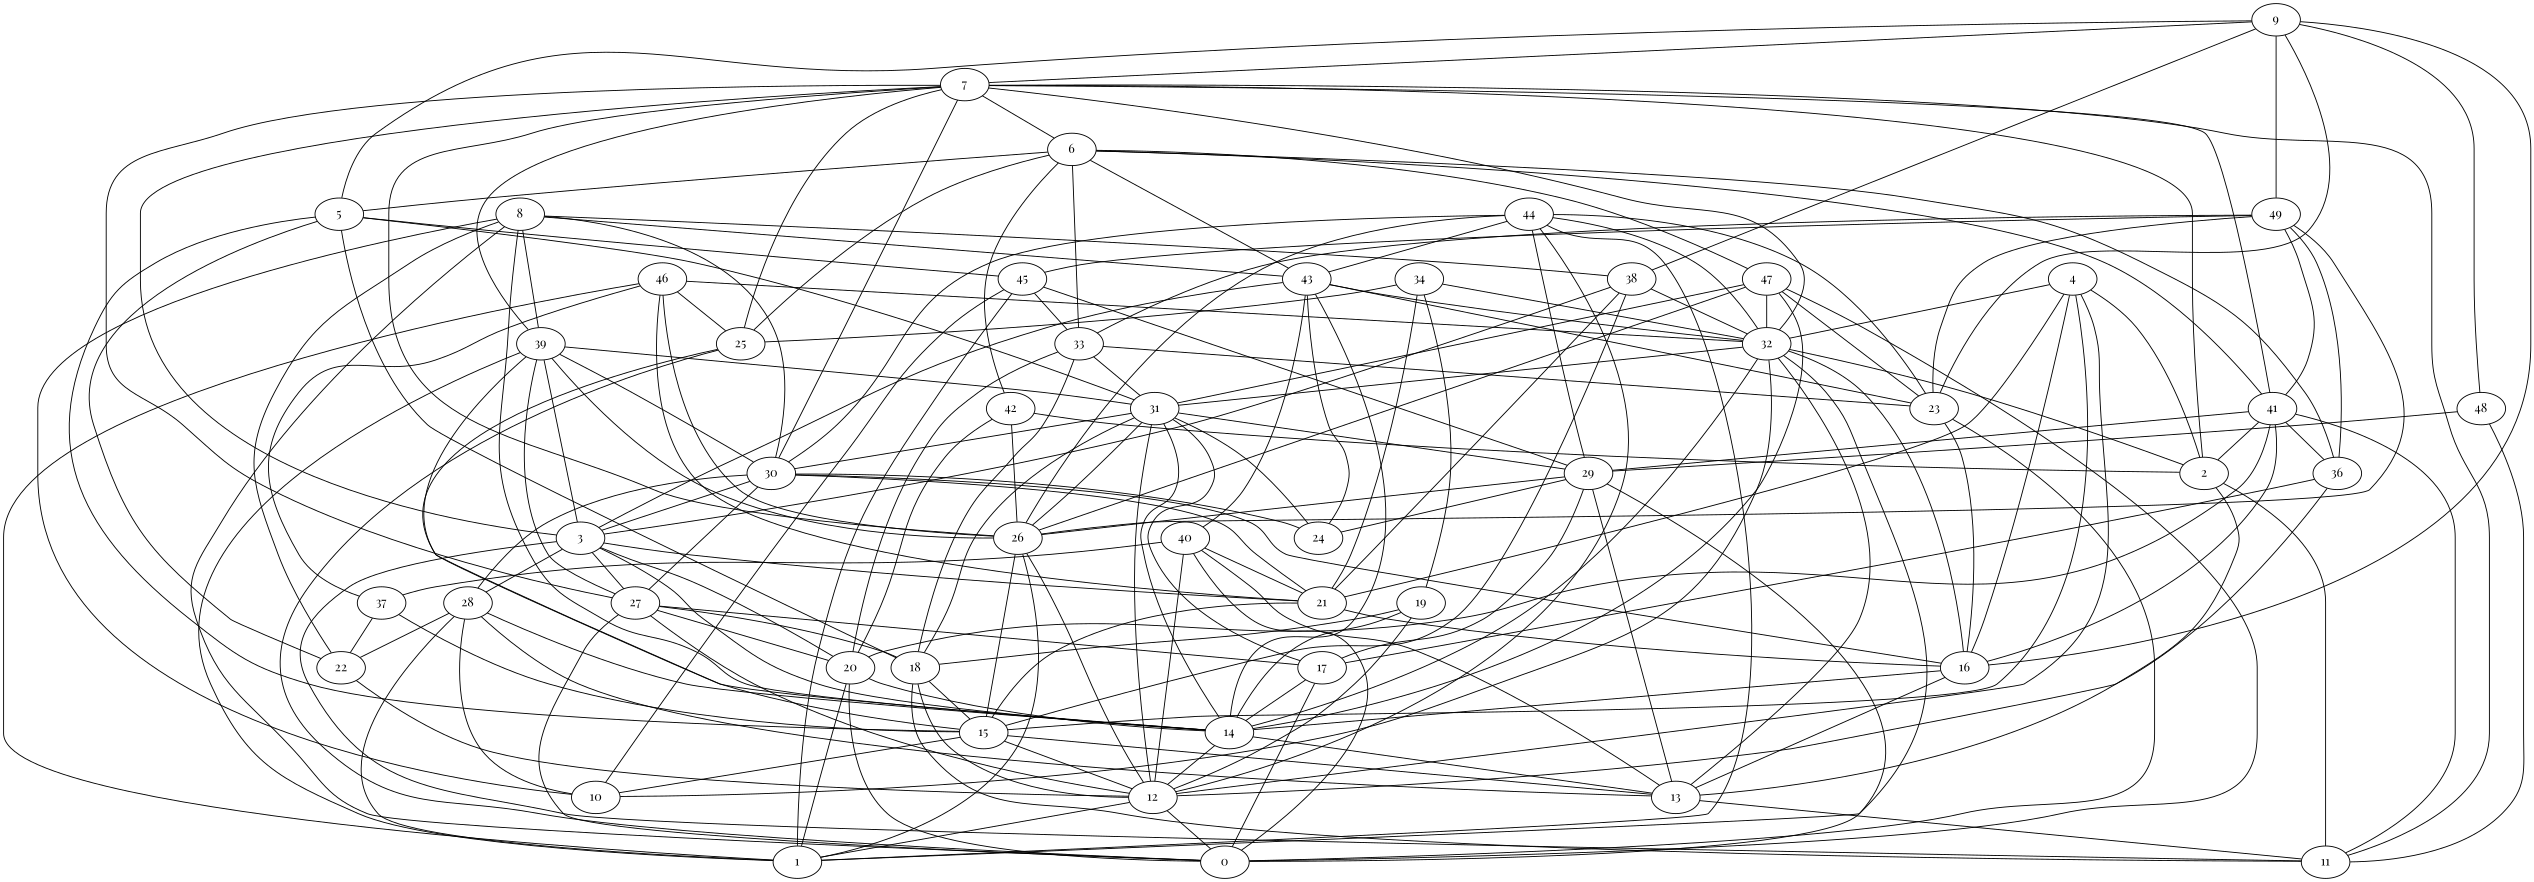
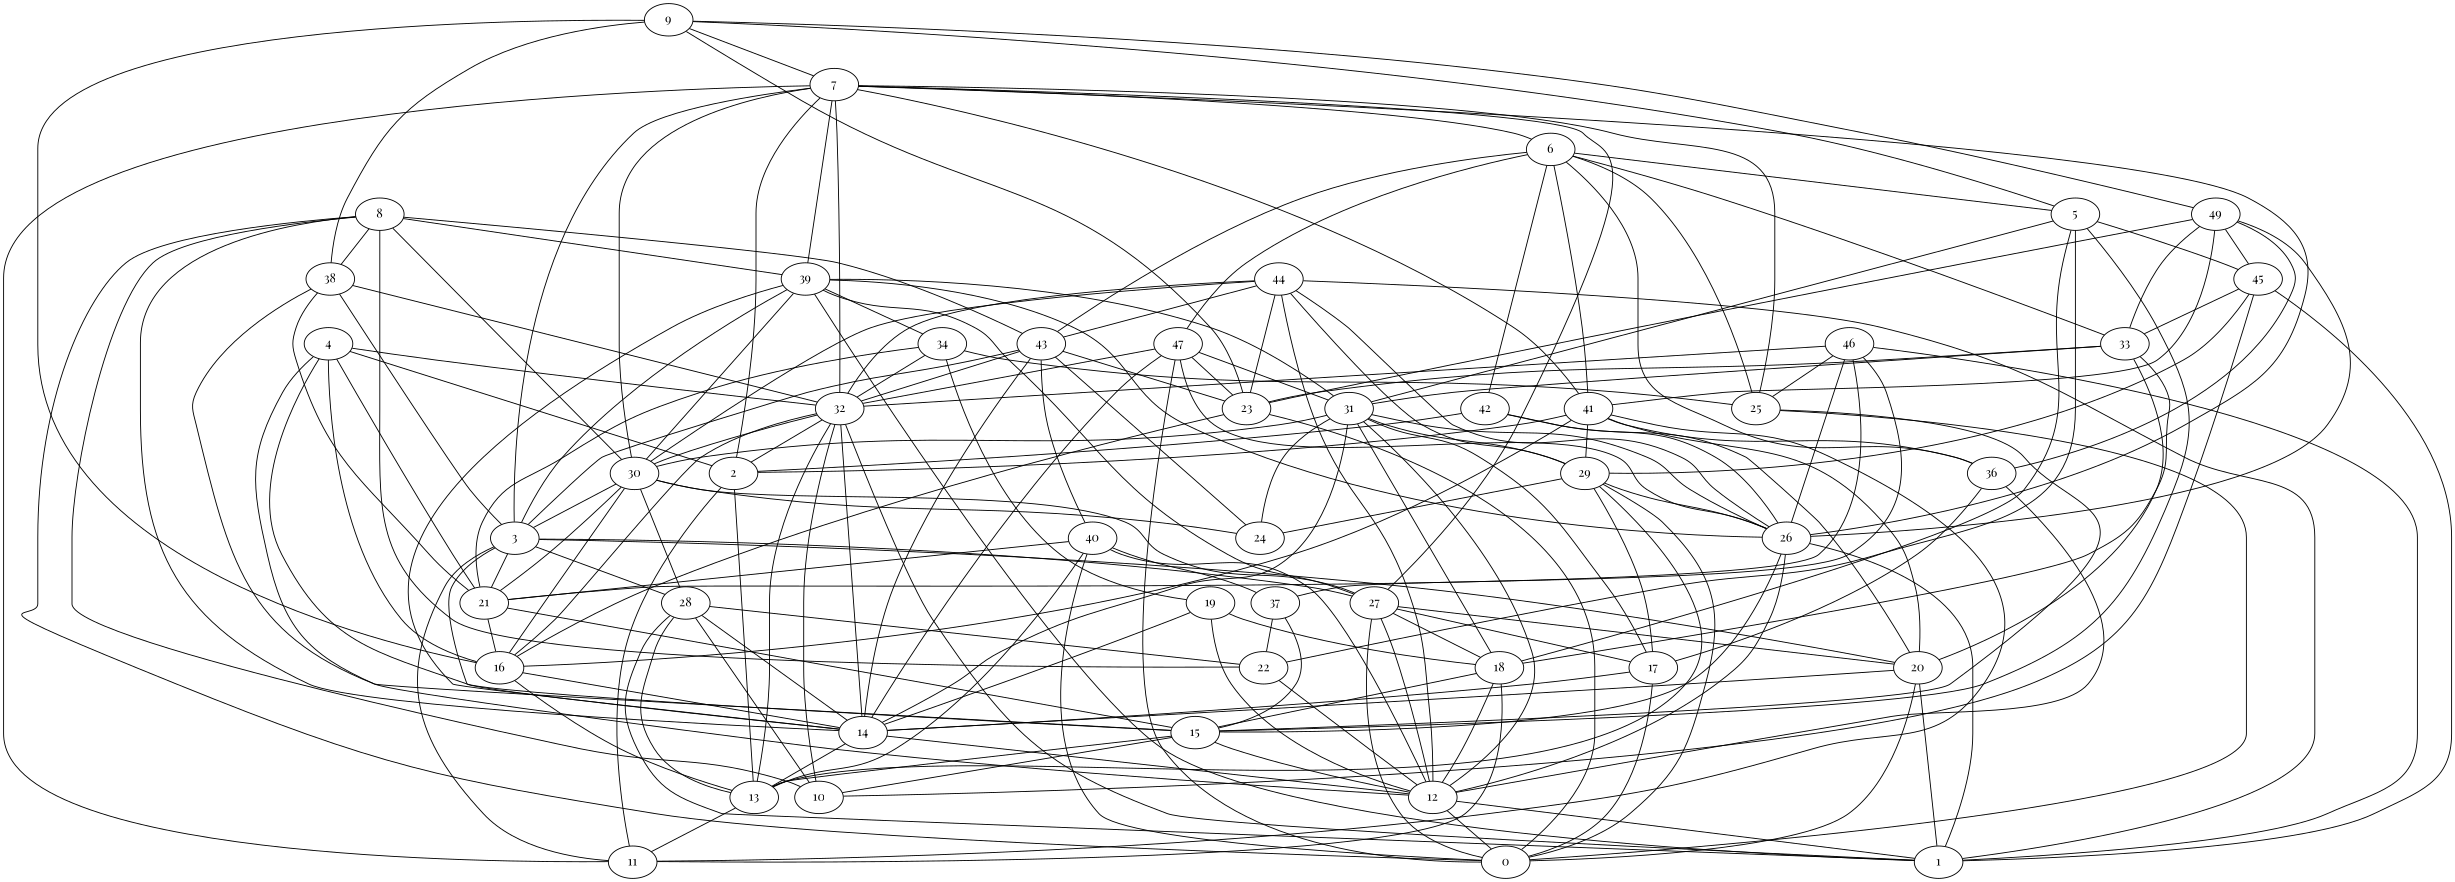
none -> (874, 311)
(1432, 379) -> (711, 444)
(2481, 409) -> none
